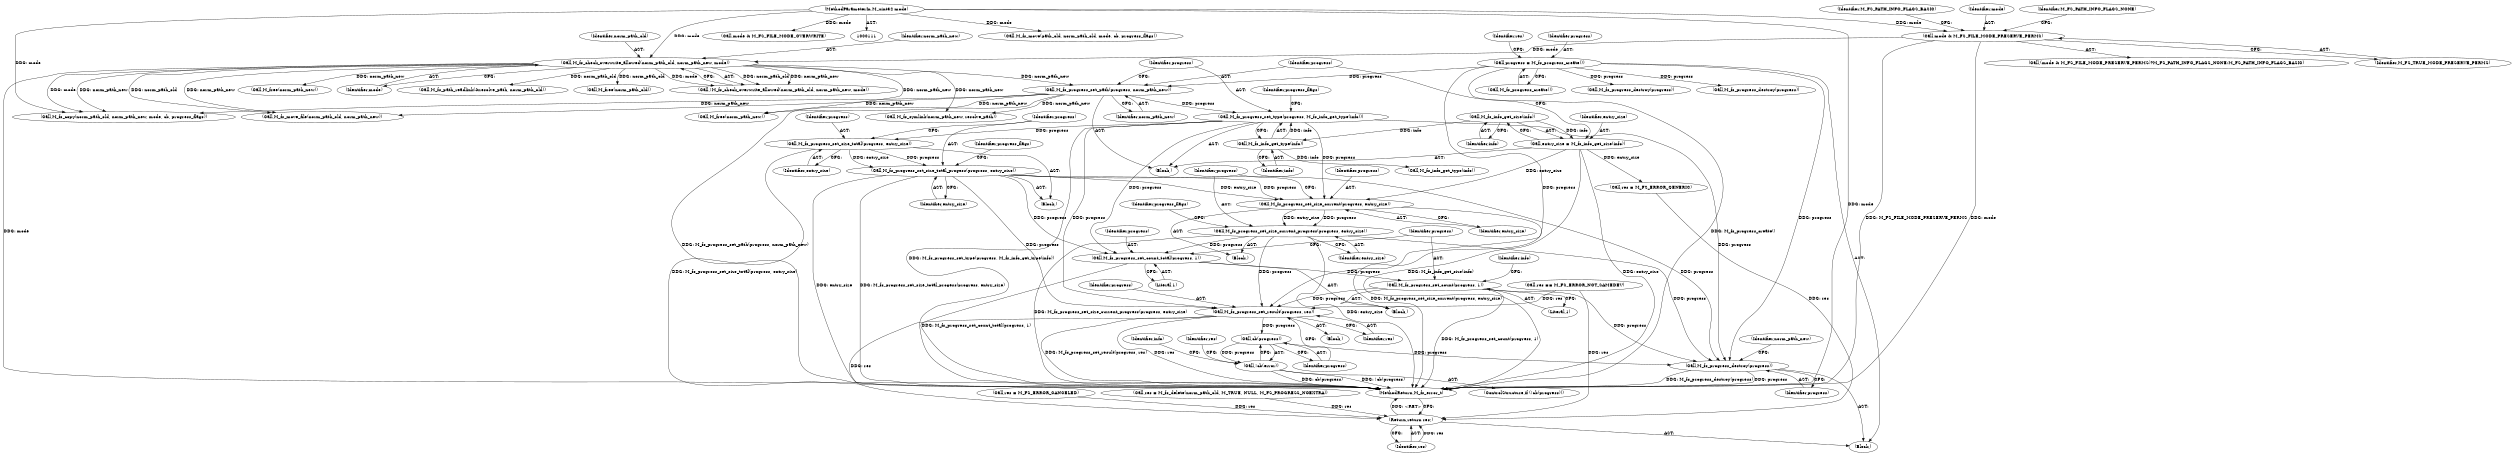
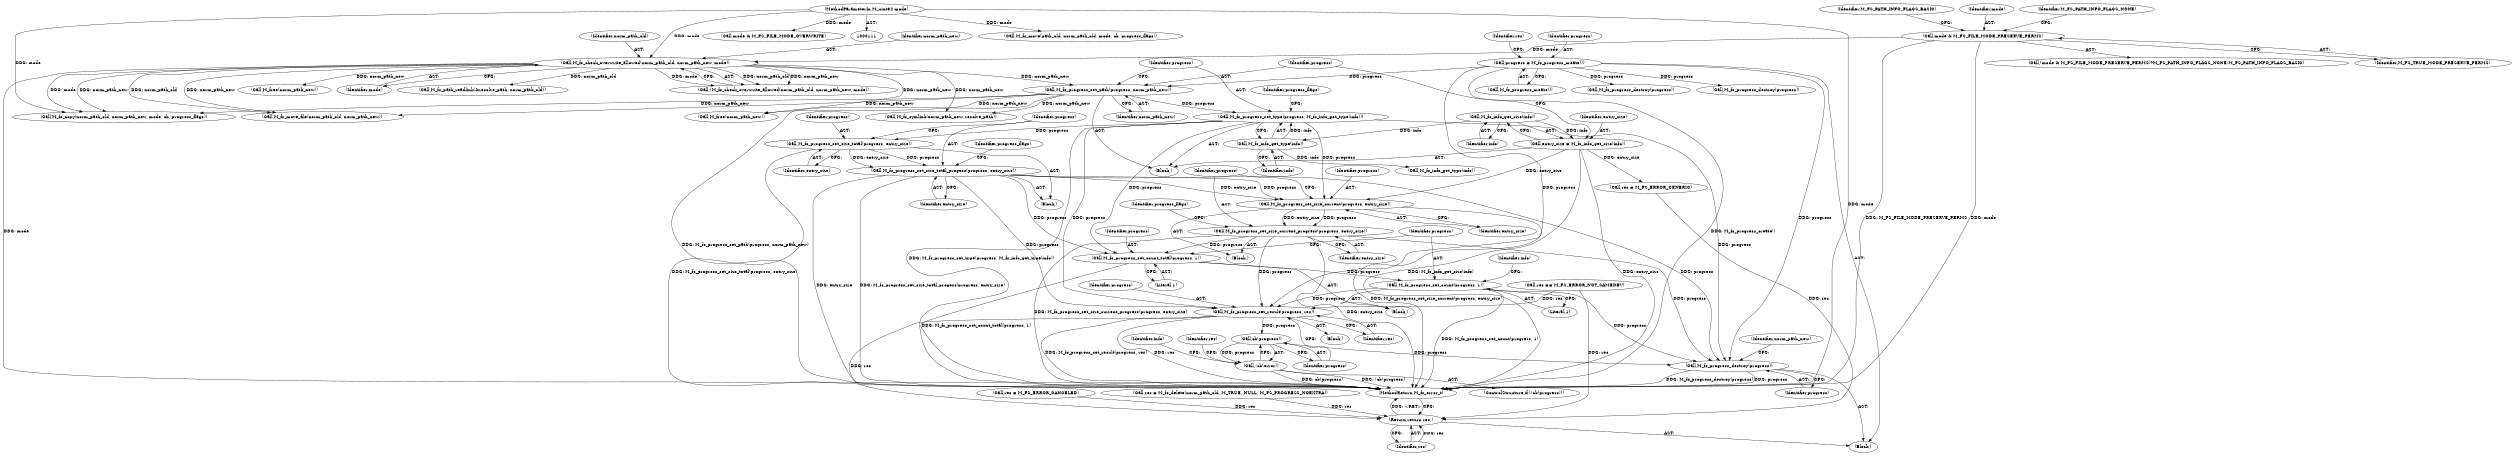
(1434, 11) -> none
(619, 90) -> none
